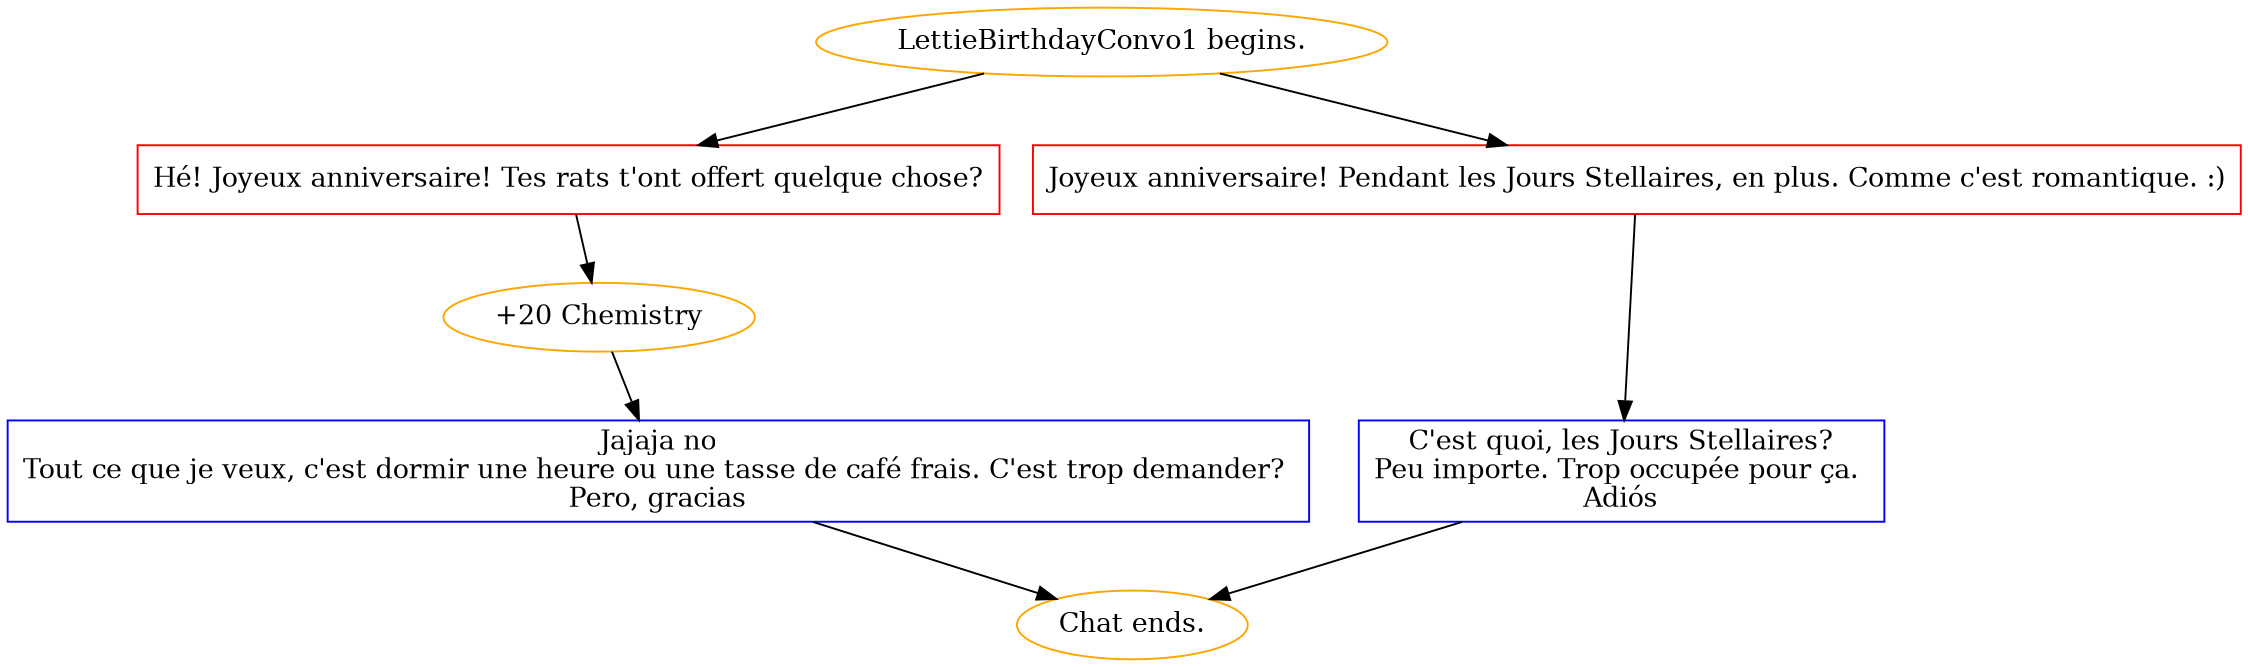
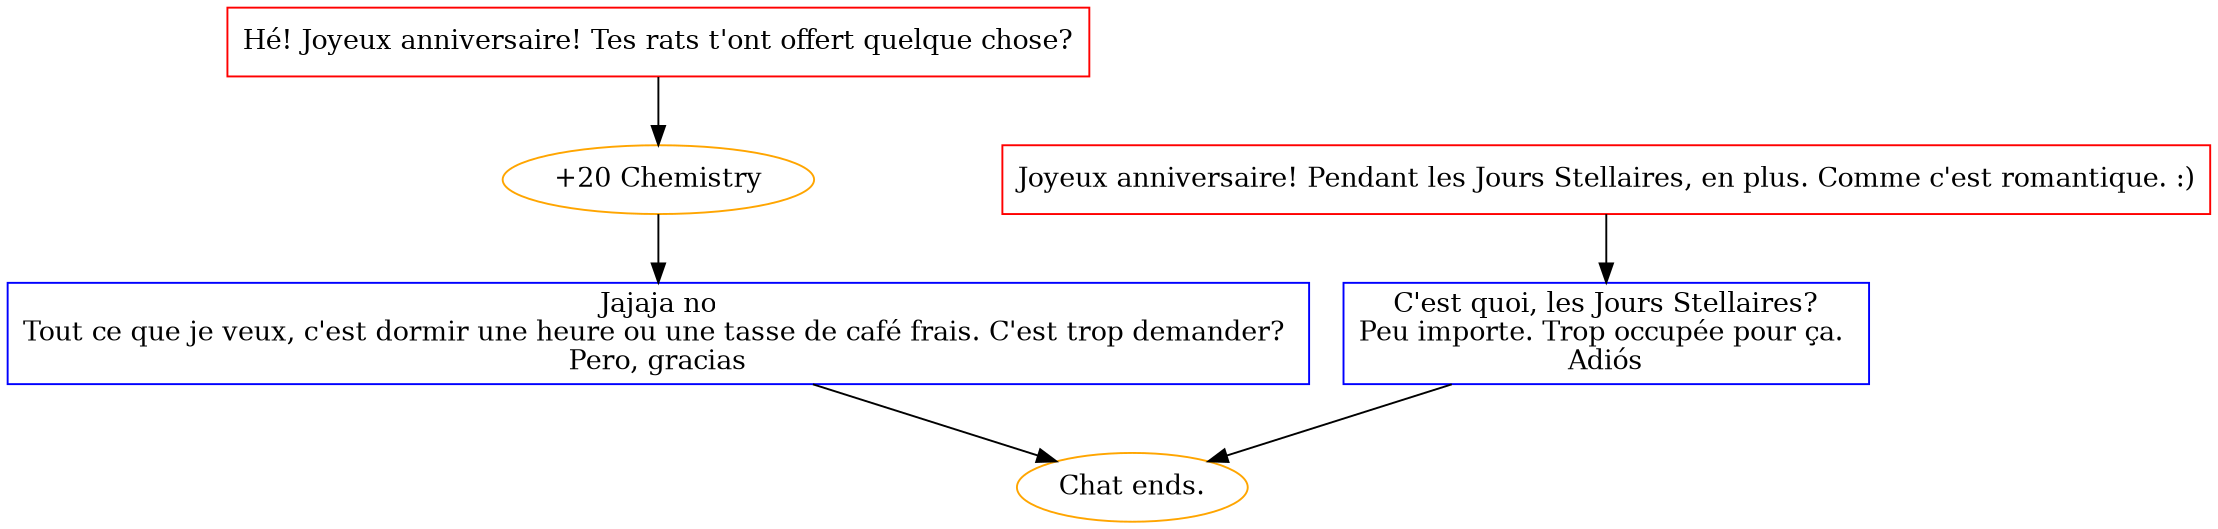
(1102, 42) -> none
